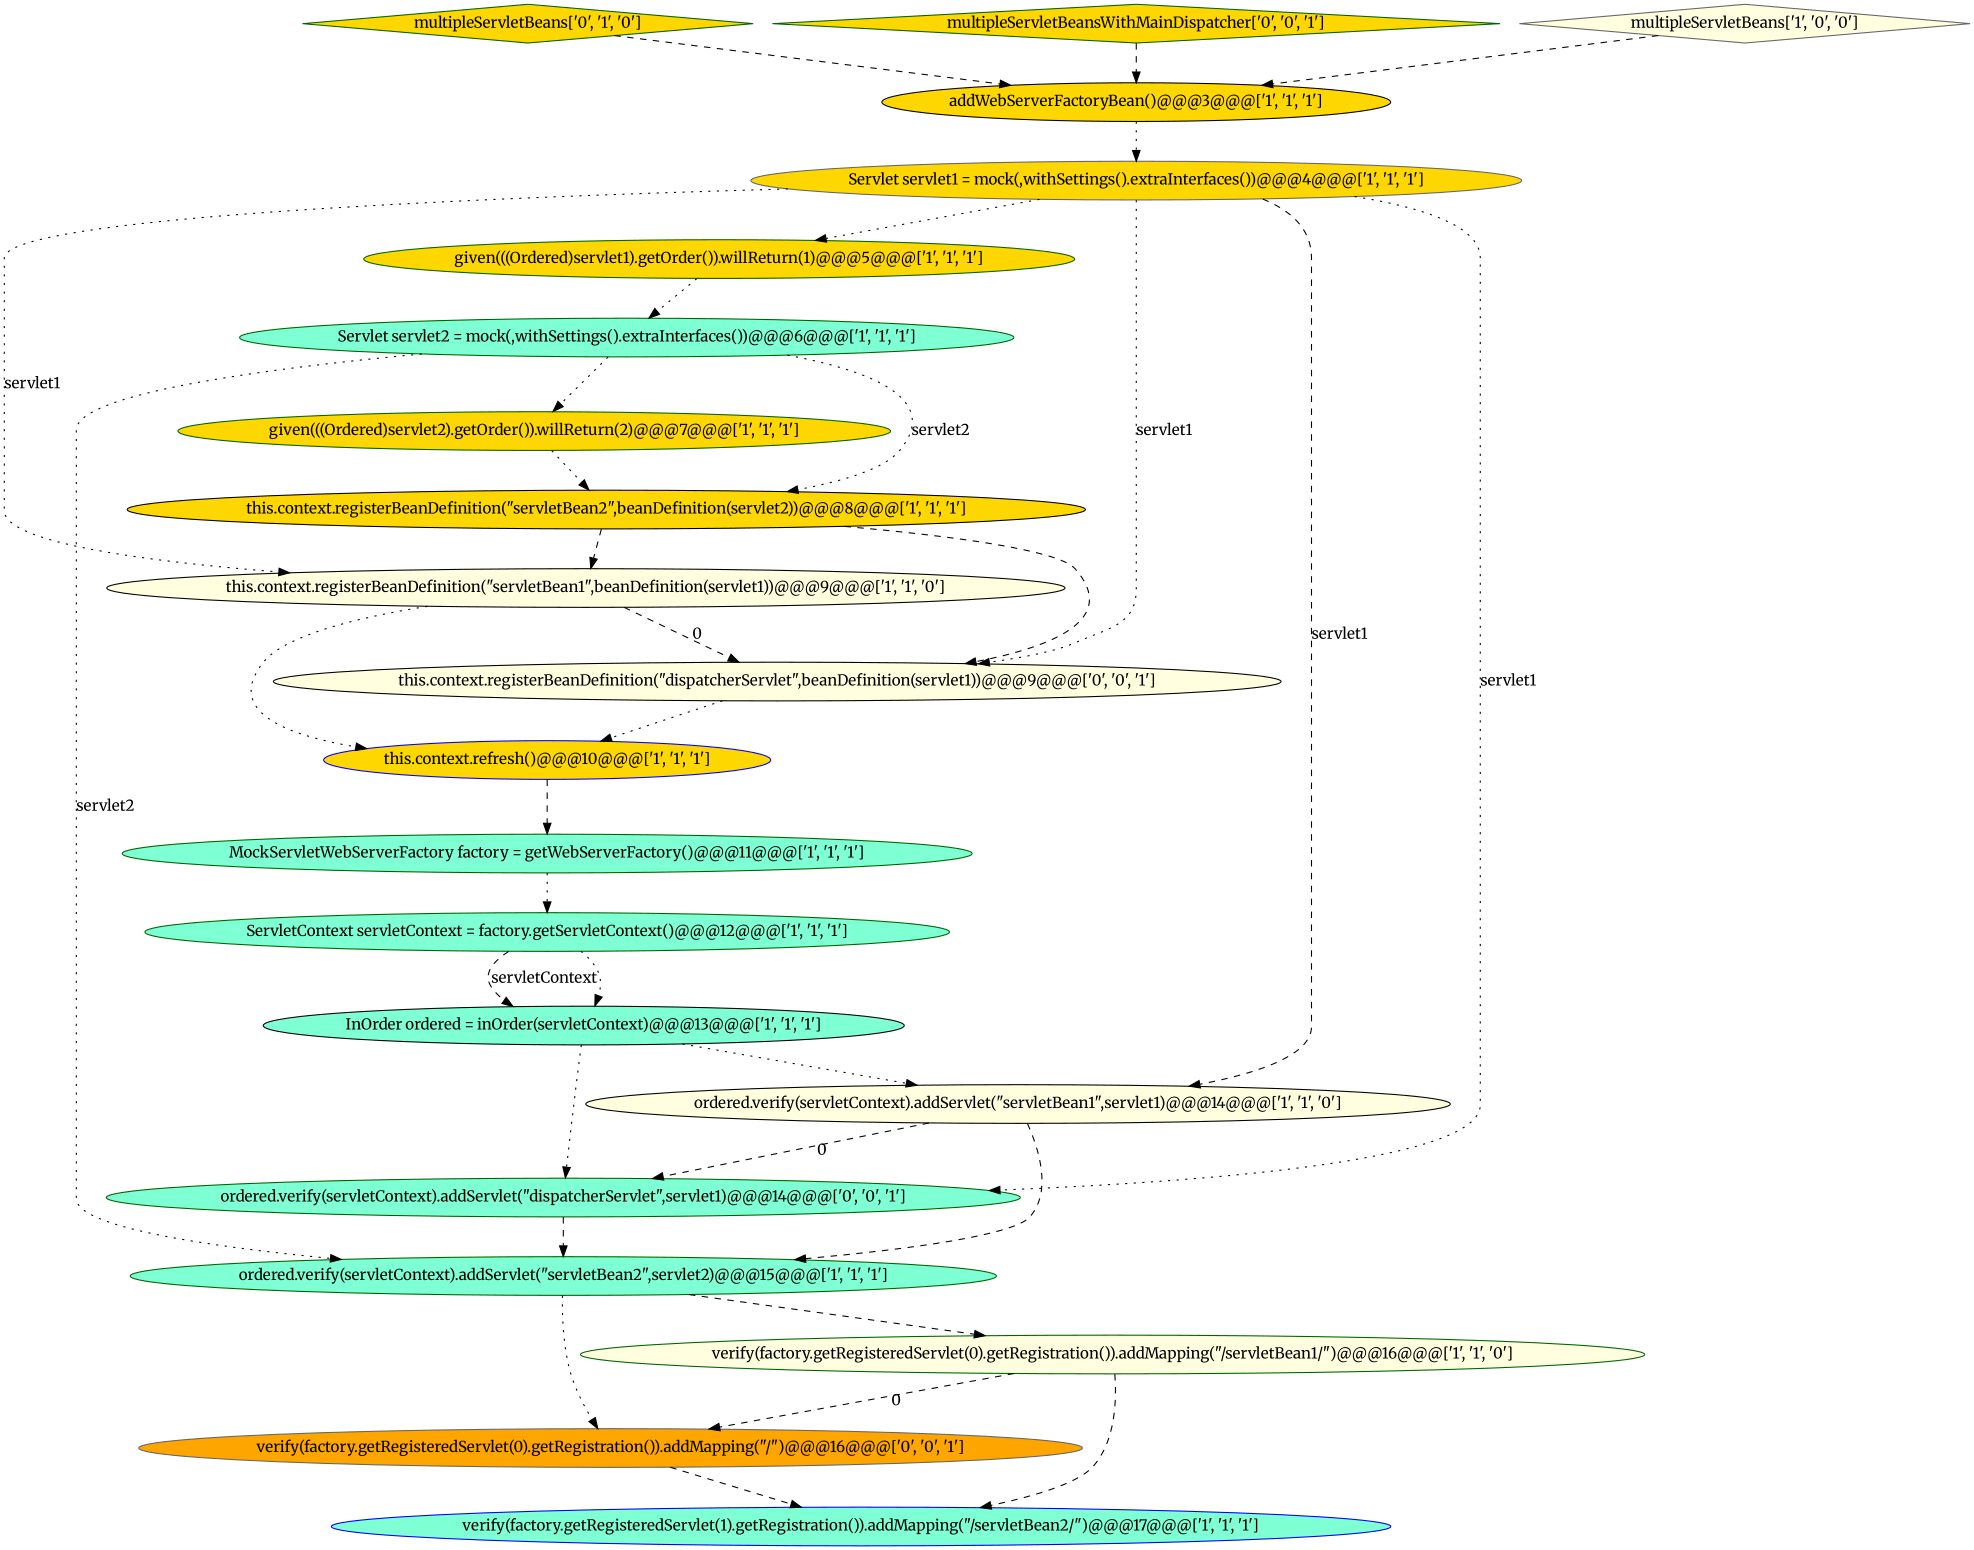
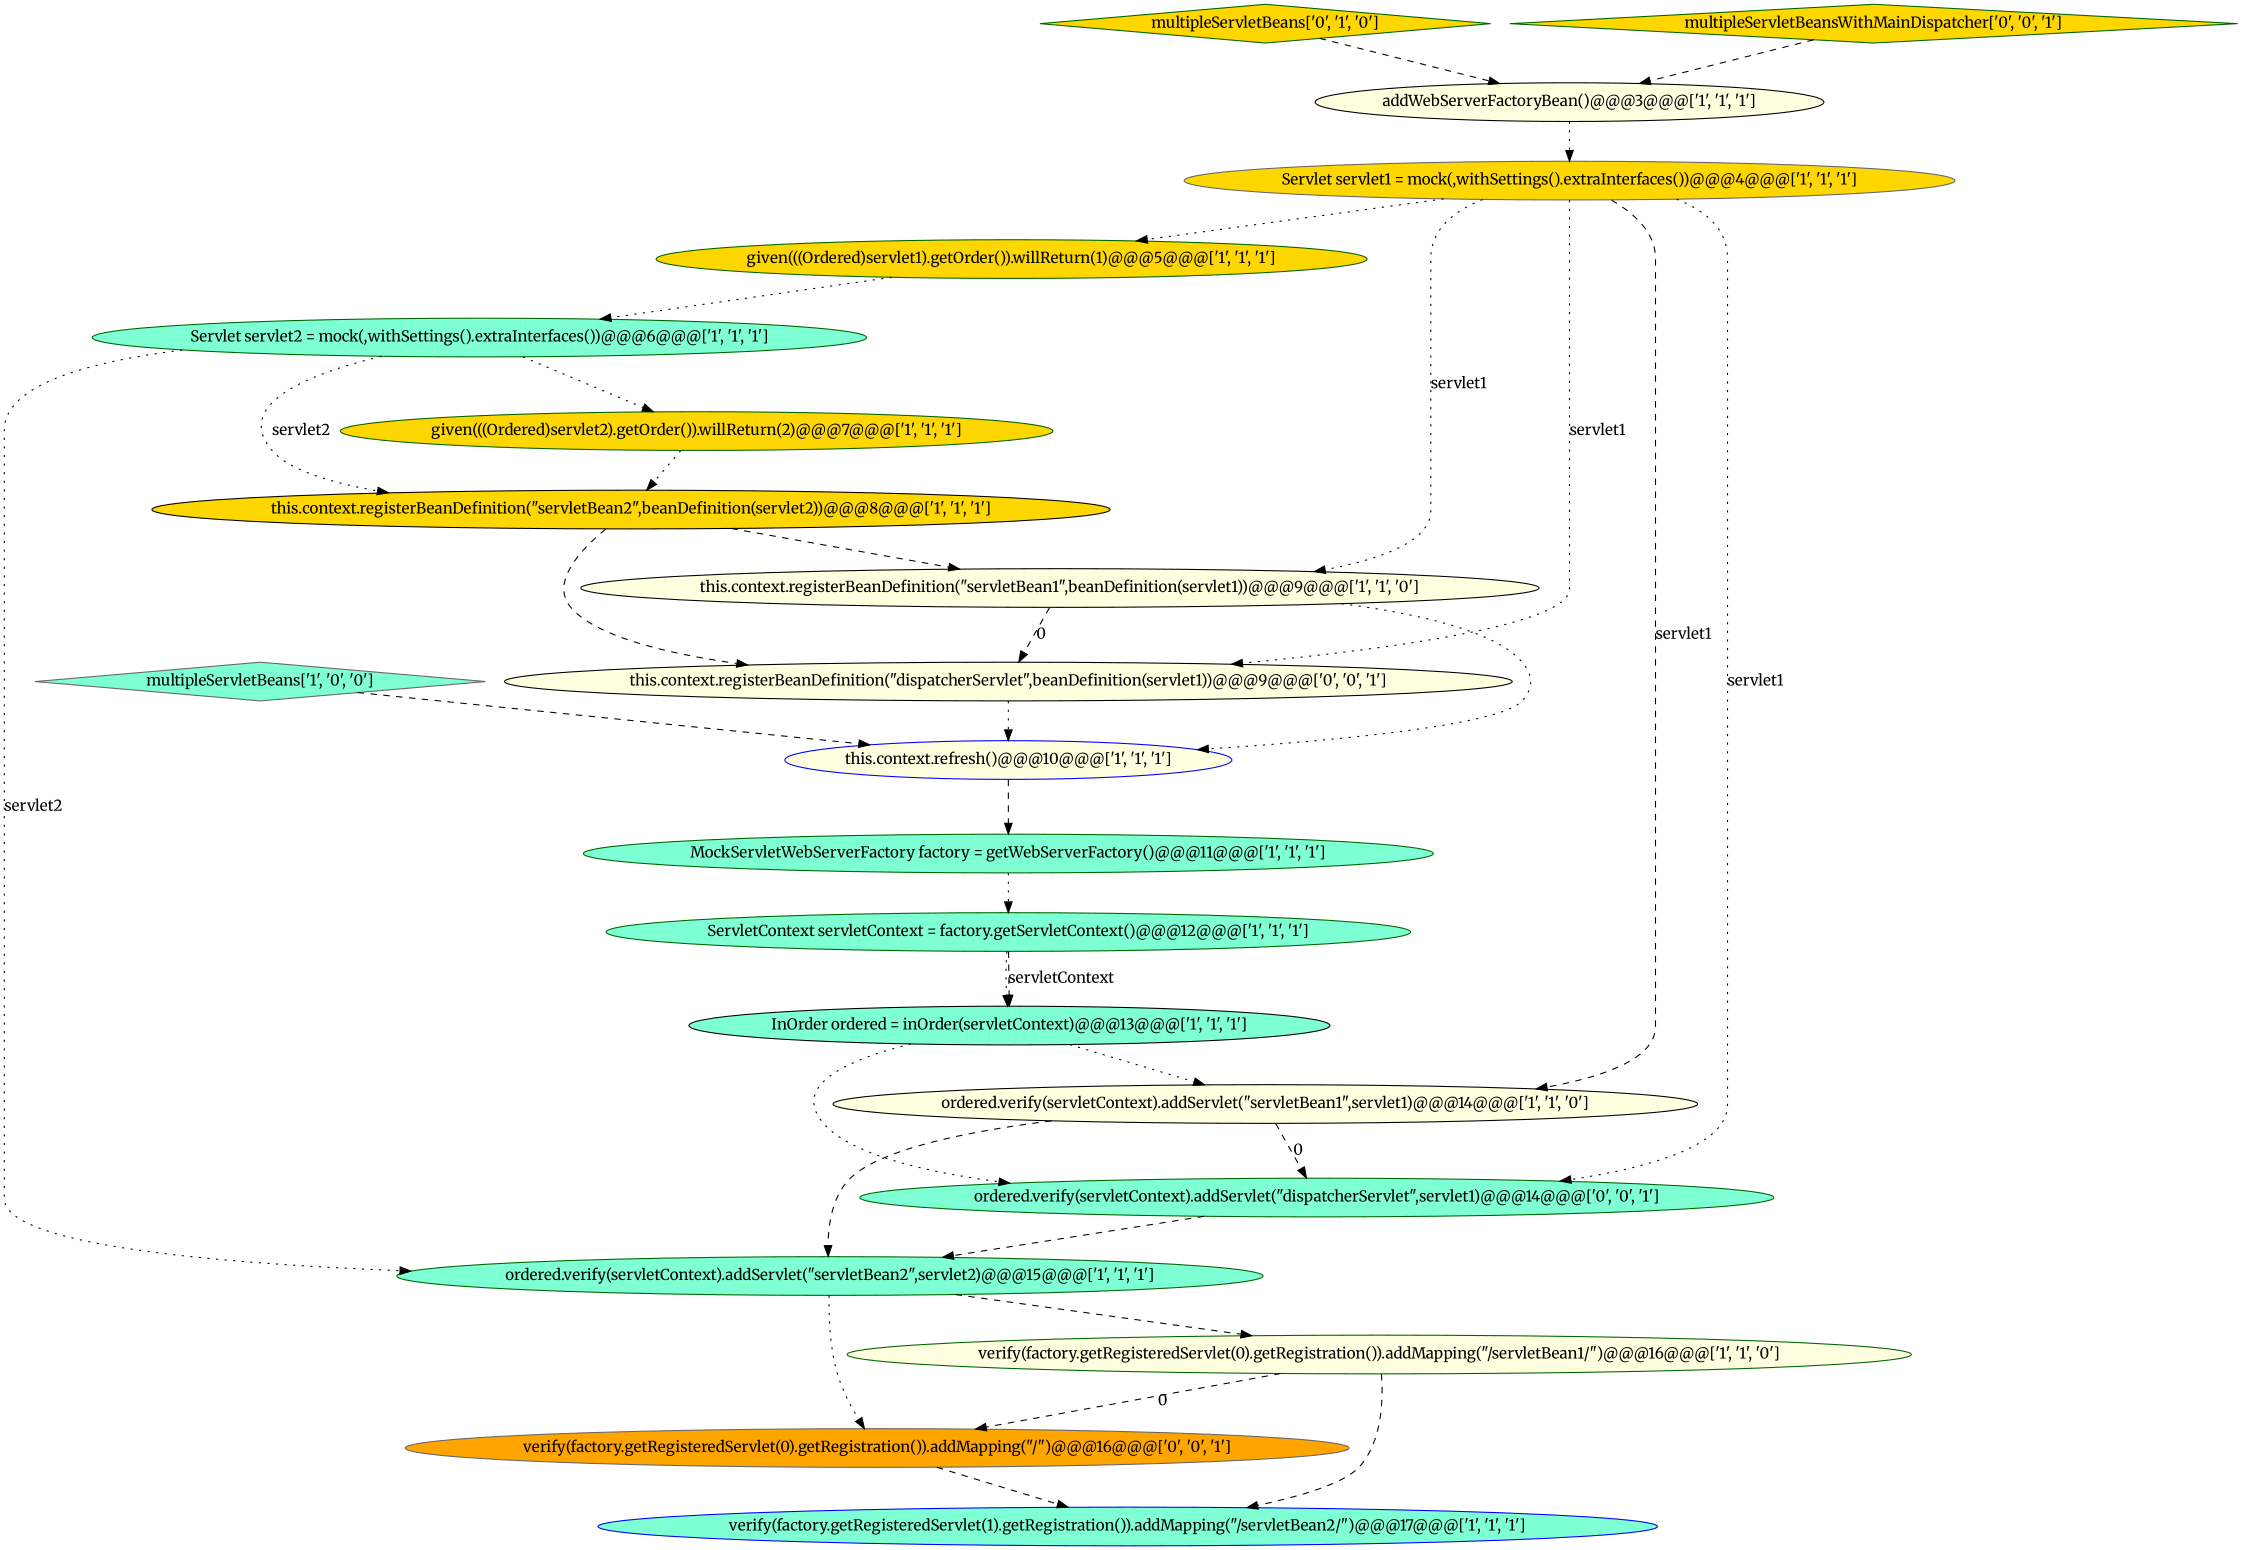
(1745, 24) -> (260, 682)
(1465, 60) -> (608, 718)
(1136, 102) -> (1570, 102)
(547, 760) -> (1008, 760)
